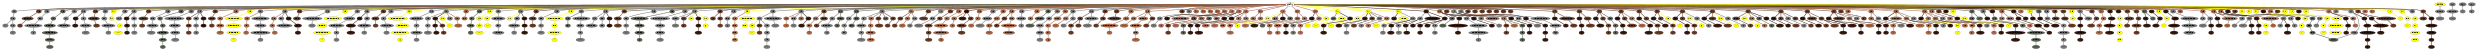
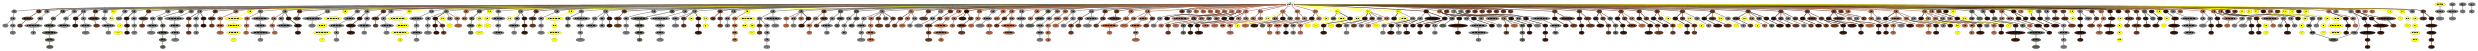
(993, 22) -> none
